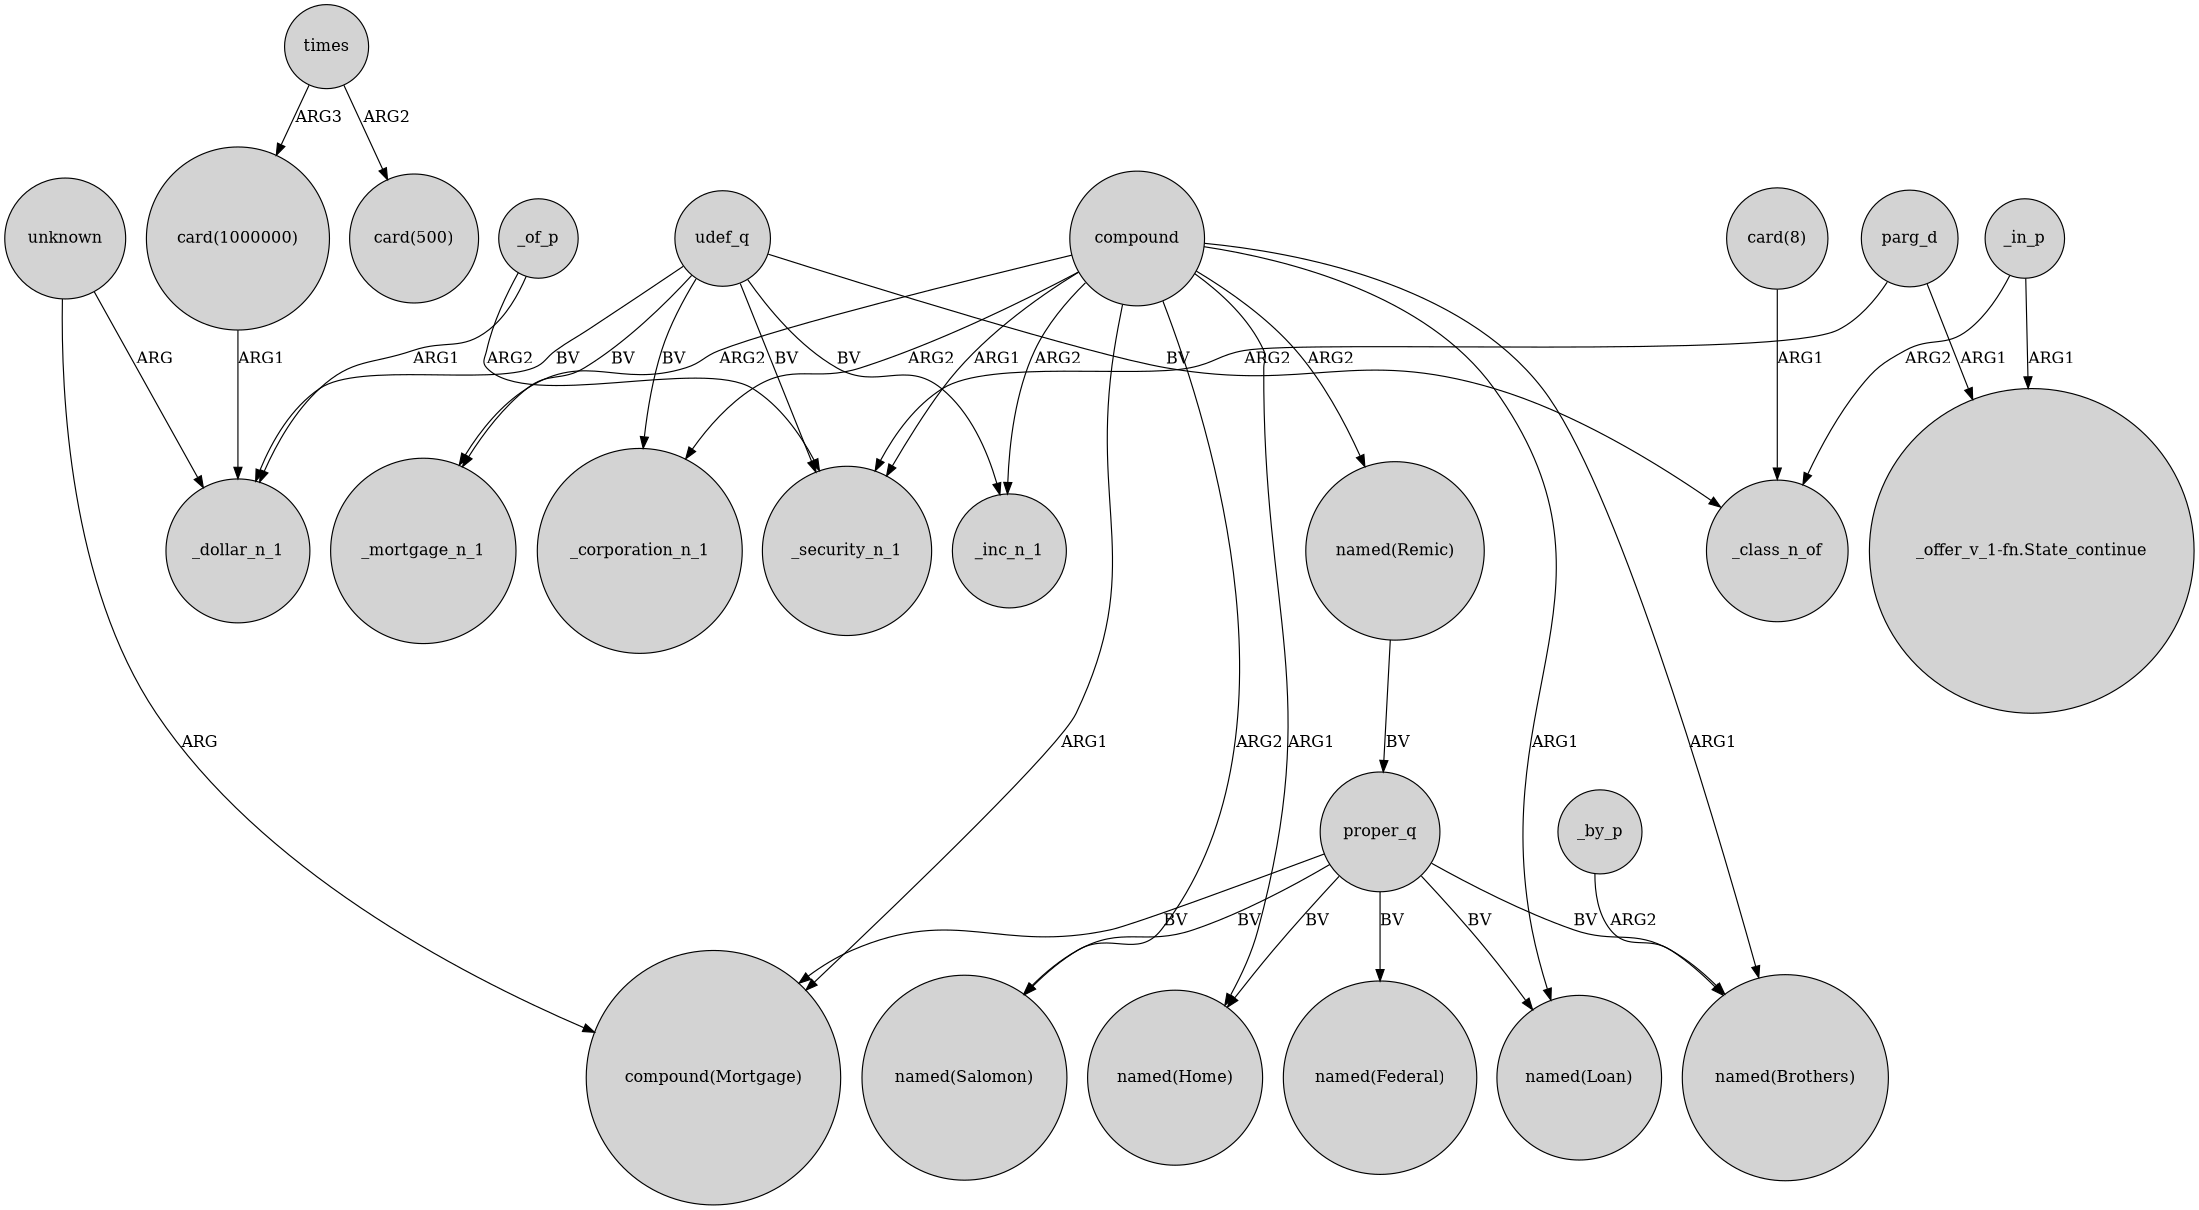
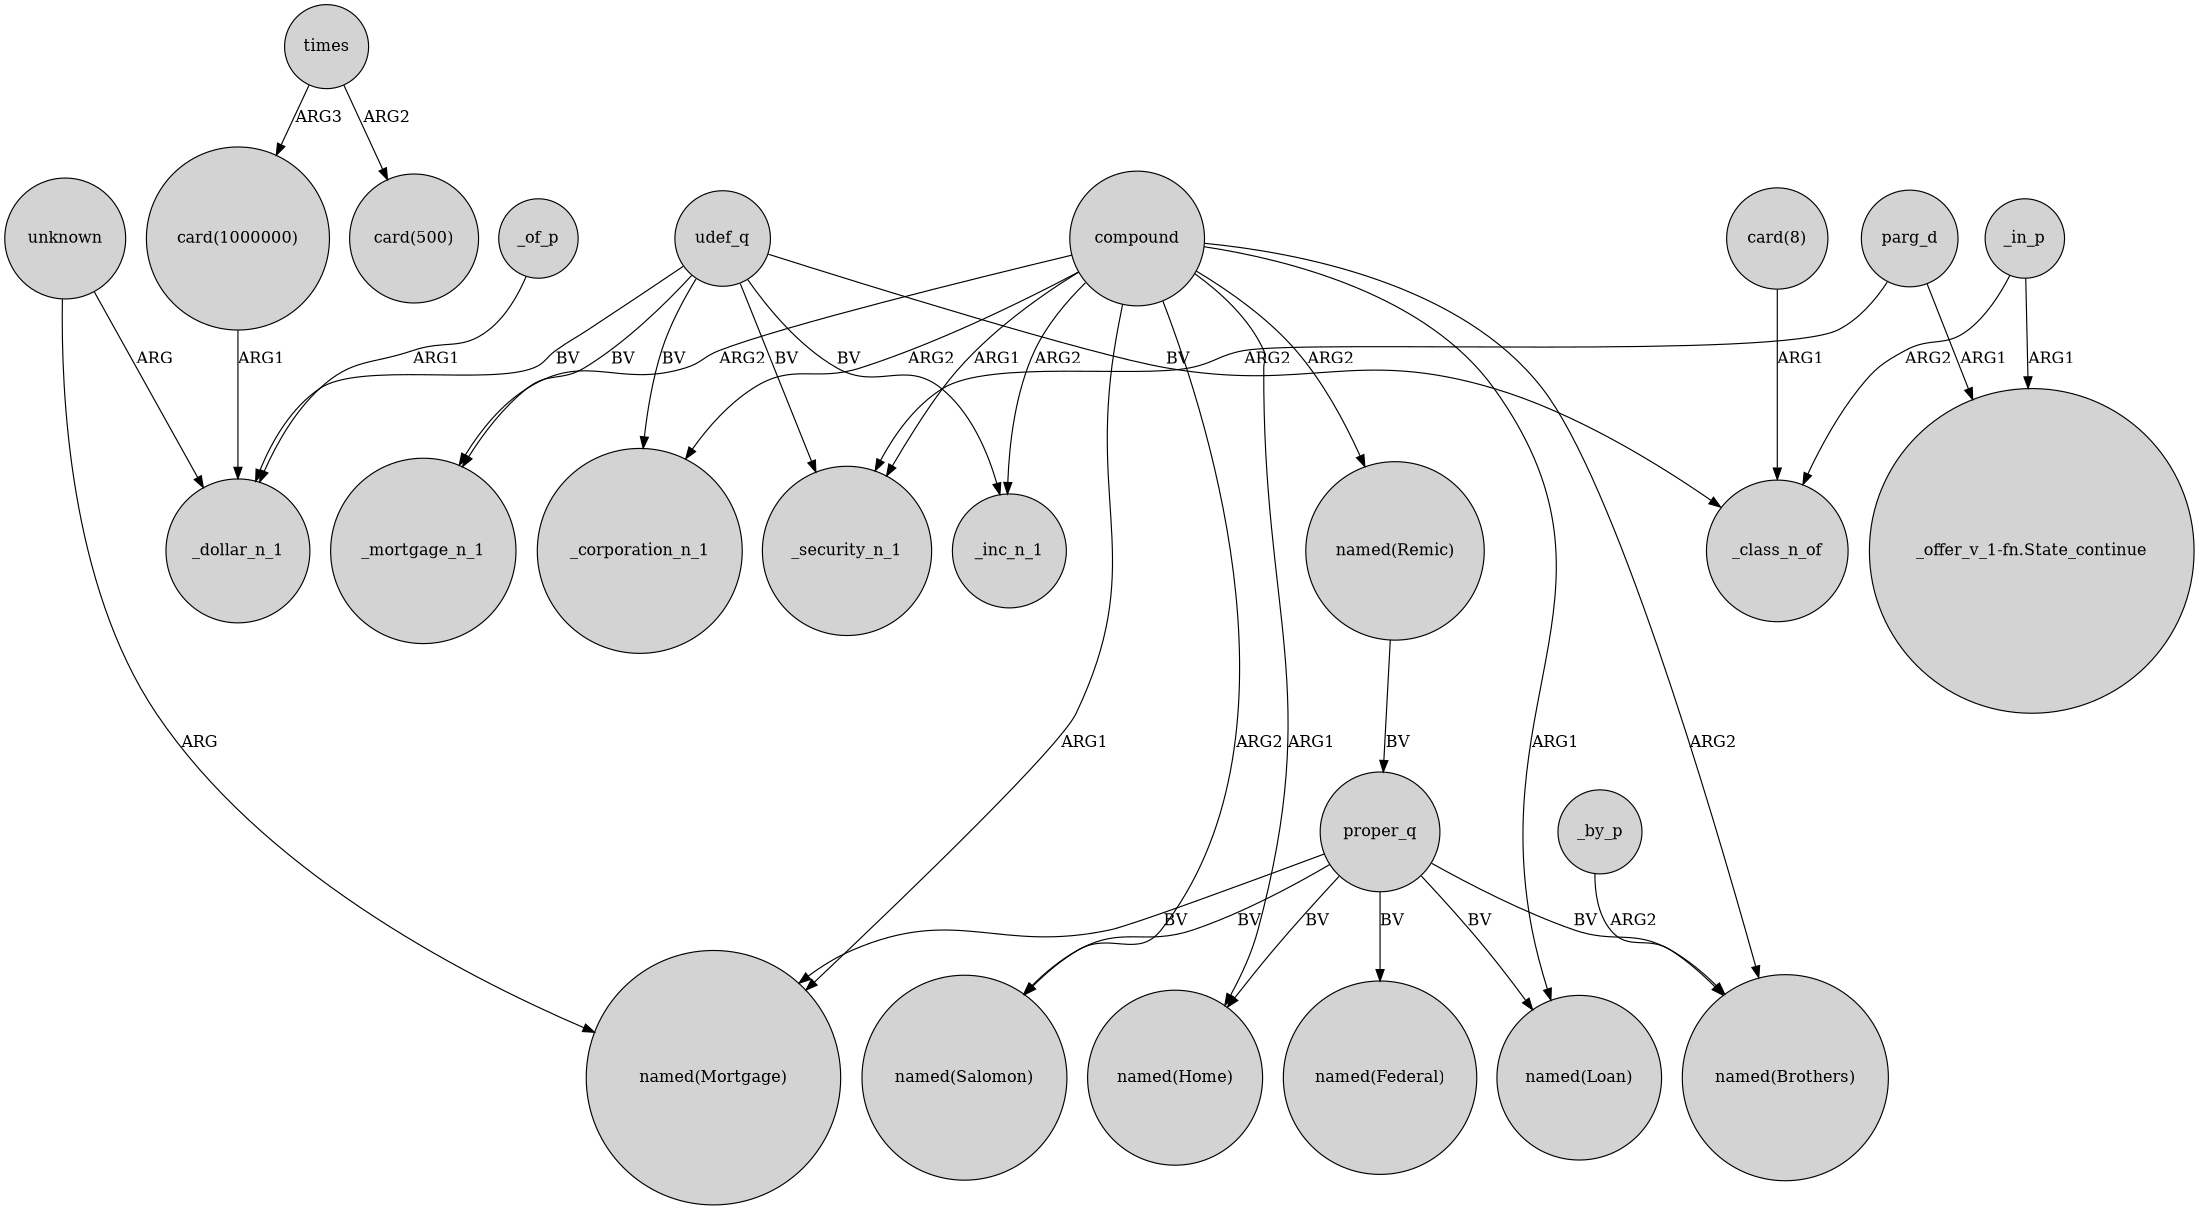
(615, 383) -> none
(1713, 743) -> (1713, 743)
(713, 1078) -> (713, 1078)
